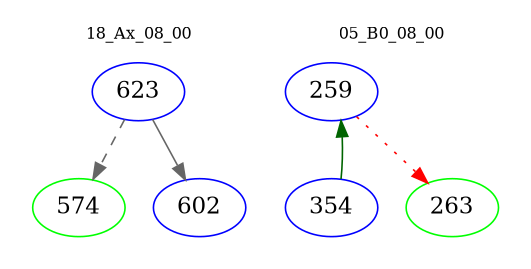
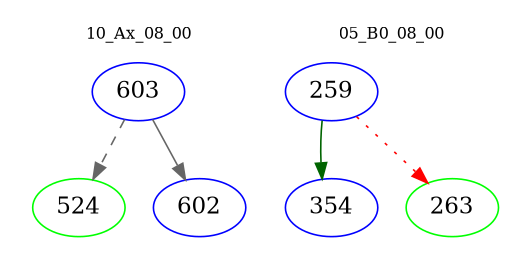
(139, 35) -> (139, 35)
(138, 92) -> (138, 92)
(342, 158) -> (321, 142)
(79, 208) -> (79, 208)
